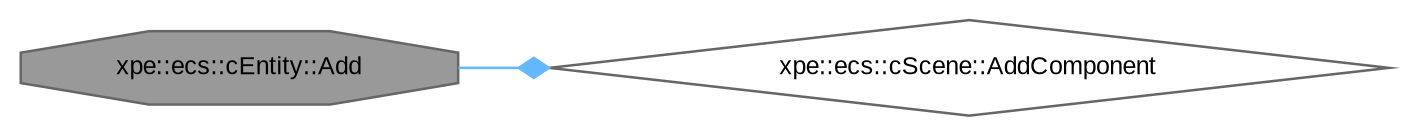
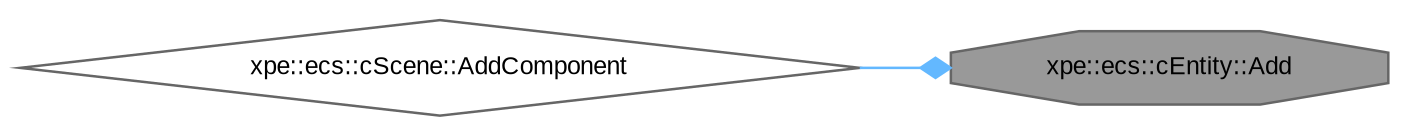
(488, 68) -> (890, 68)
